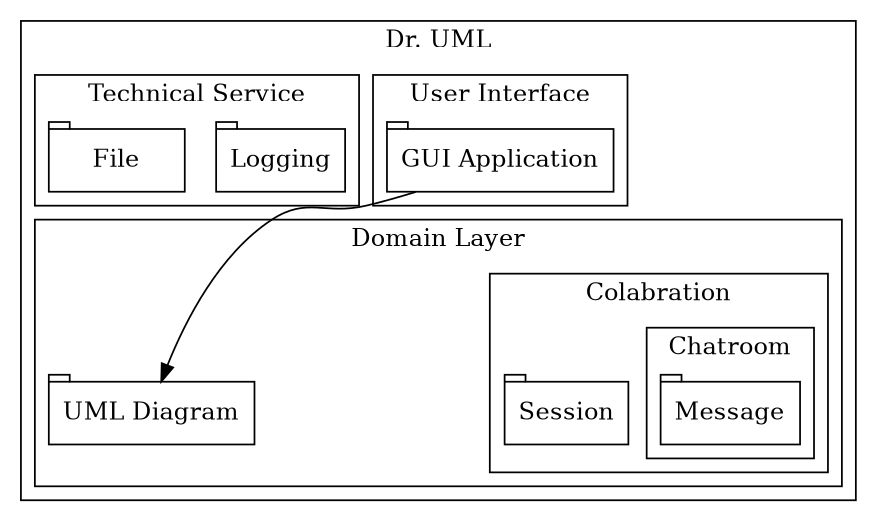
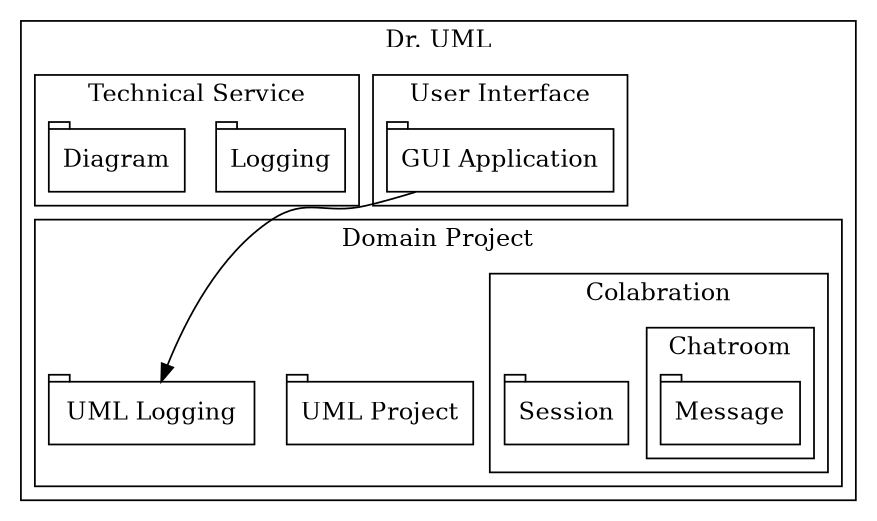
(117, 160) -> (117, 160)
(438, 240) -> (438, 240)
(152, 413) -> (152, 413)
none -> (380, 413)
